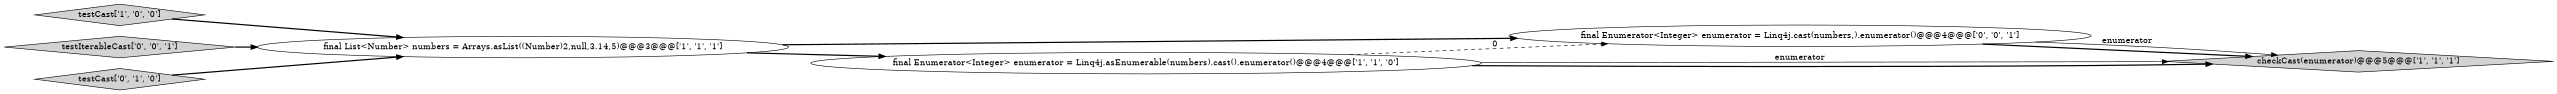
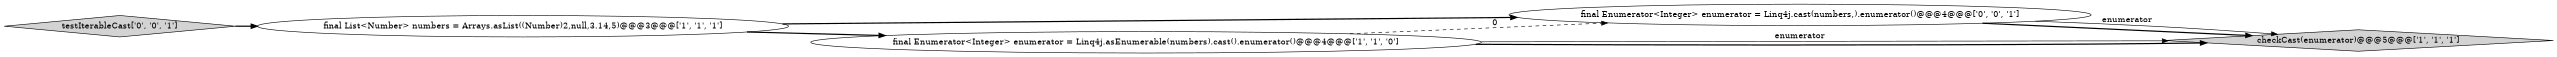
(120, 15) -> none
(120, 79) -> none
